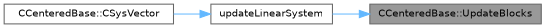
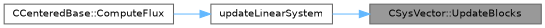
(89, 14) -> (89, 14)
(456, 14) -> (456, 14)
